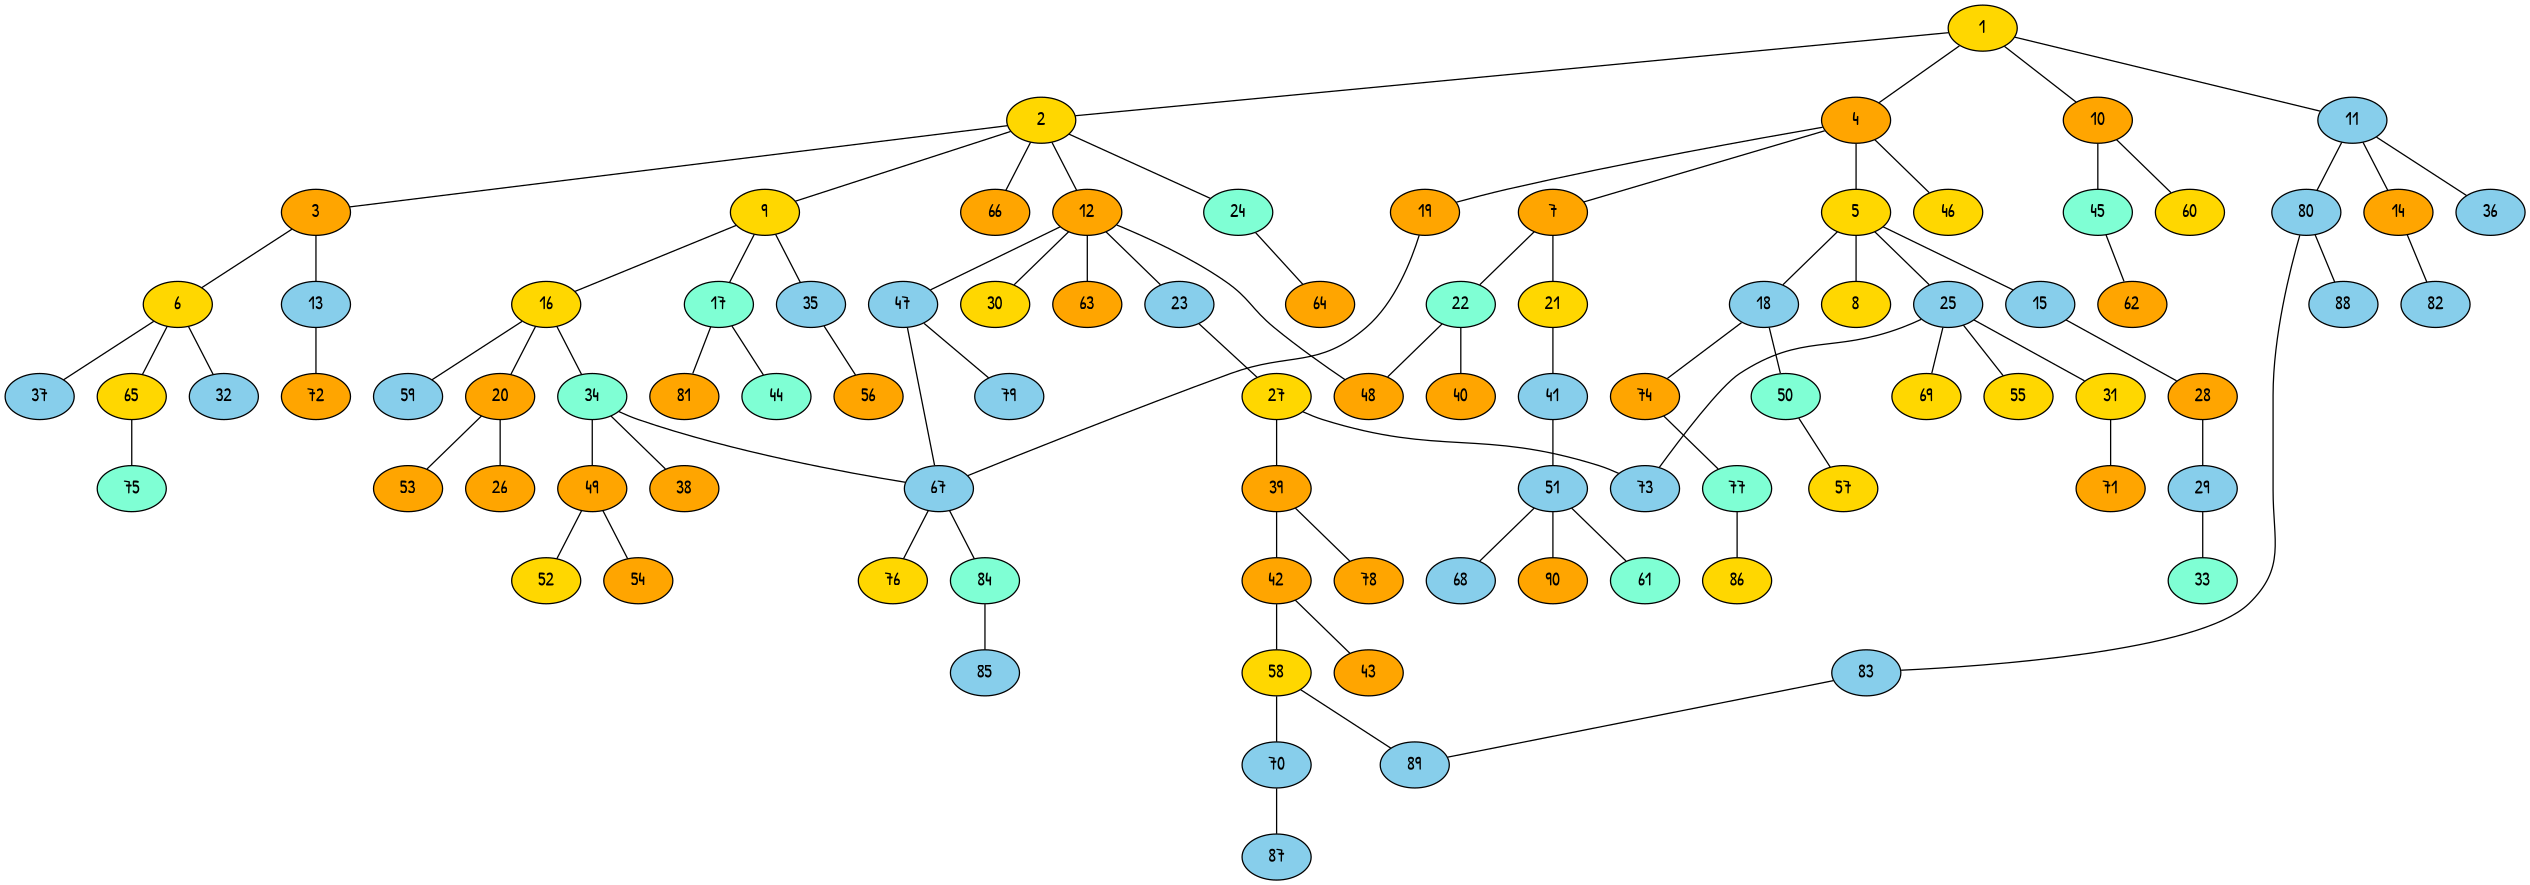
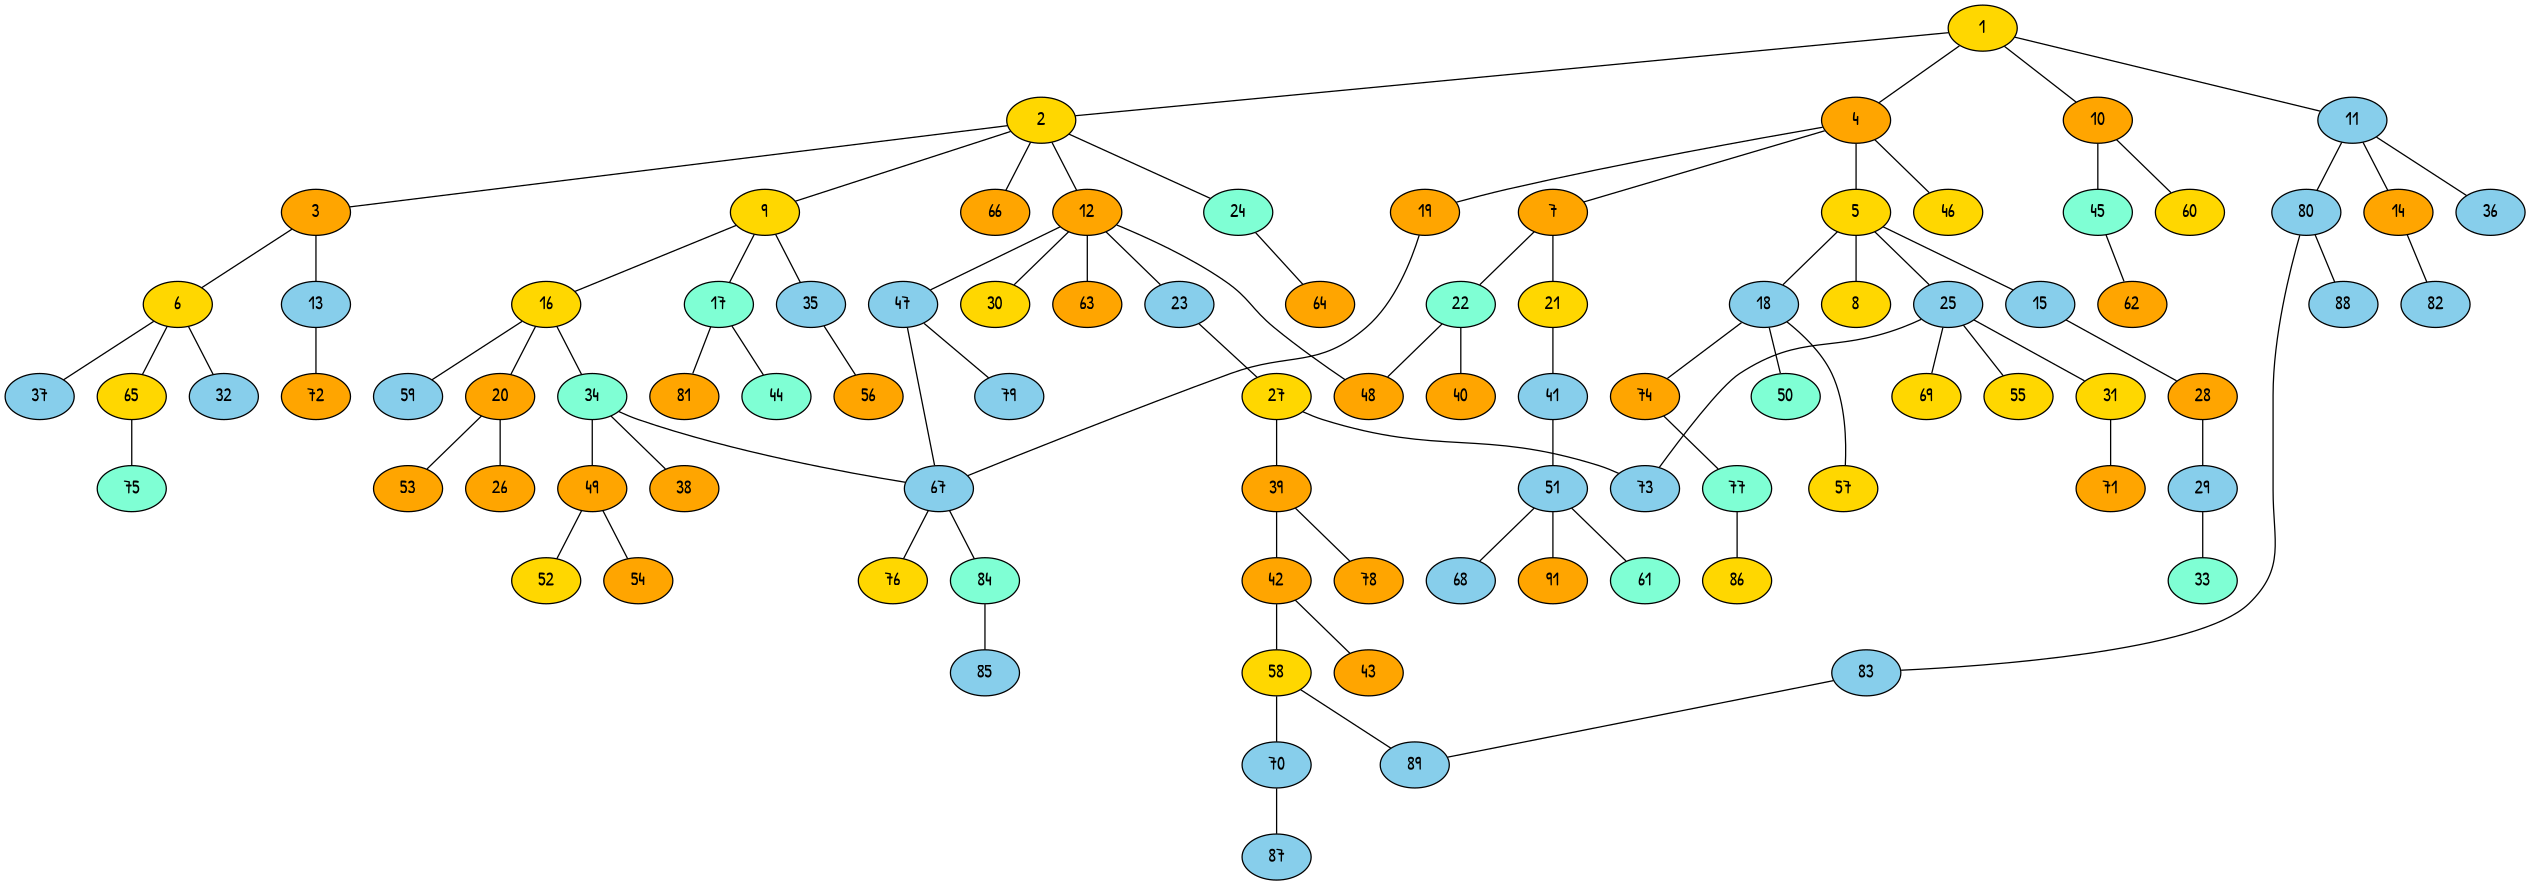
(1815, 443) -> (1836, 385)
(1553, 581) -> (1553, 581)
